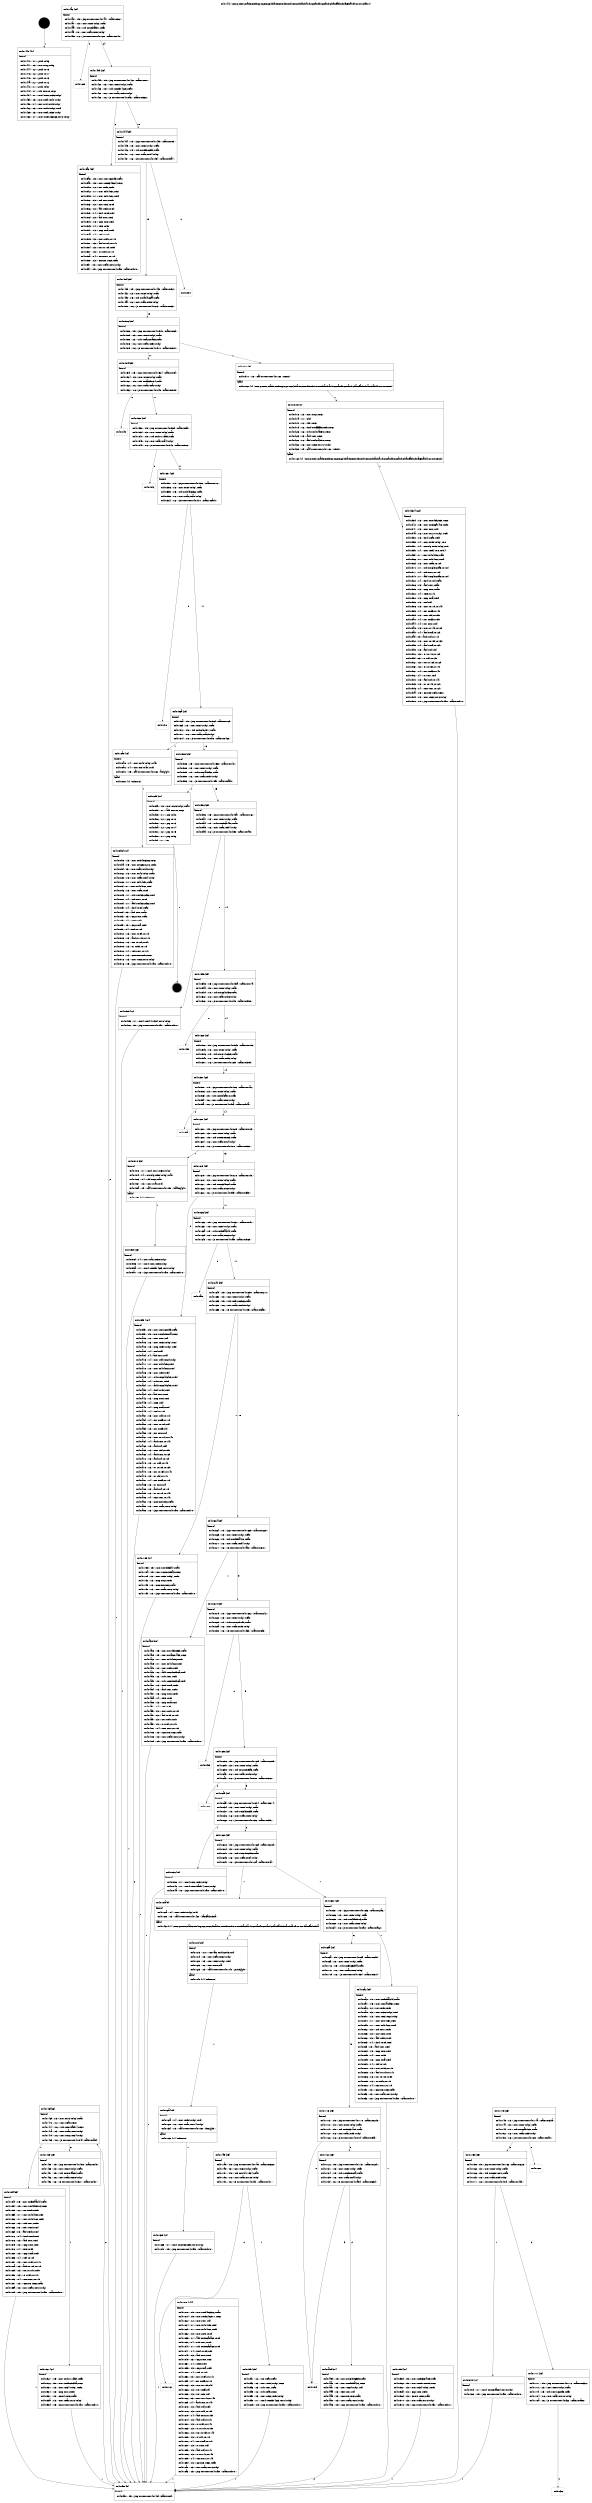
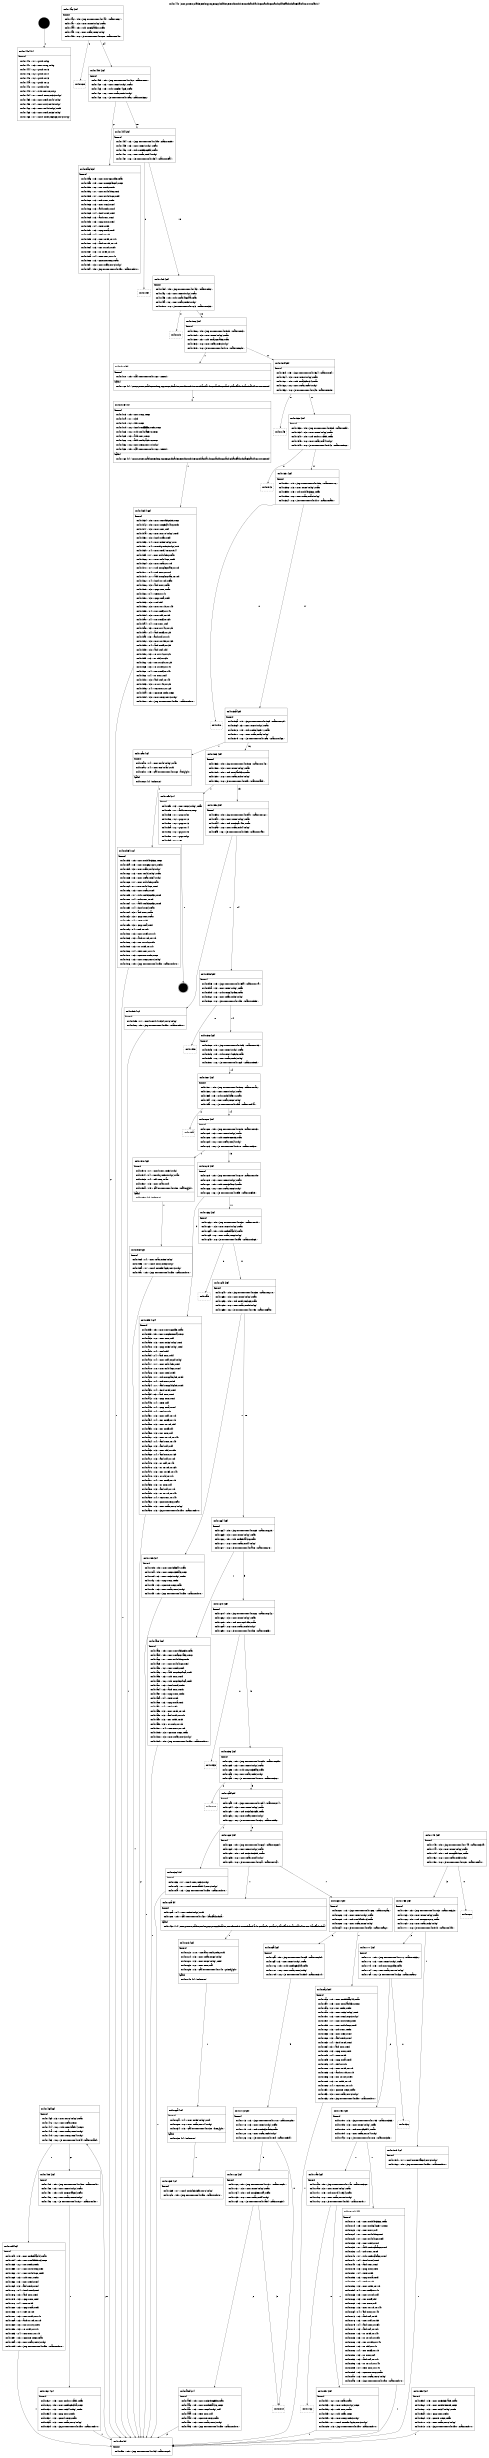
none -> (176, 335)
none -> (364, 2125)
(155, 2365) -> none
